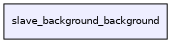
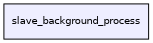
(86, 22) -> (76, 22)
